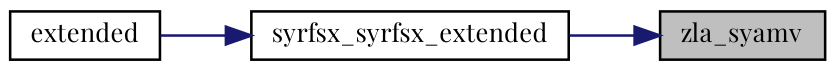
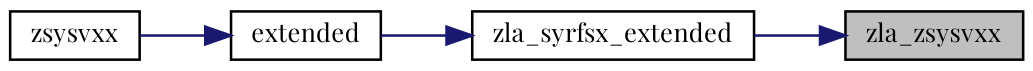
none -> (75, 36)
(410, 36) -> (613, 36)
(743, 36) -> (934, 36)
